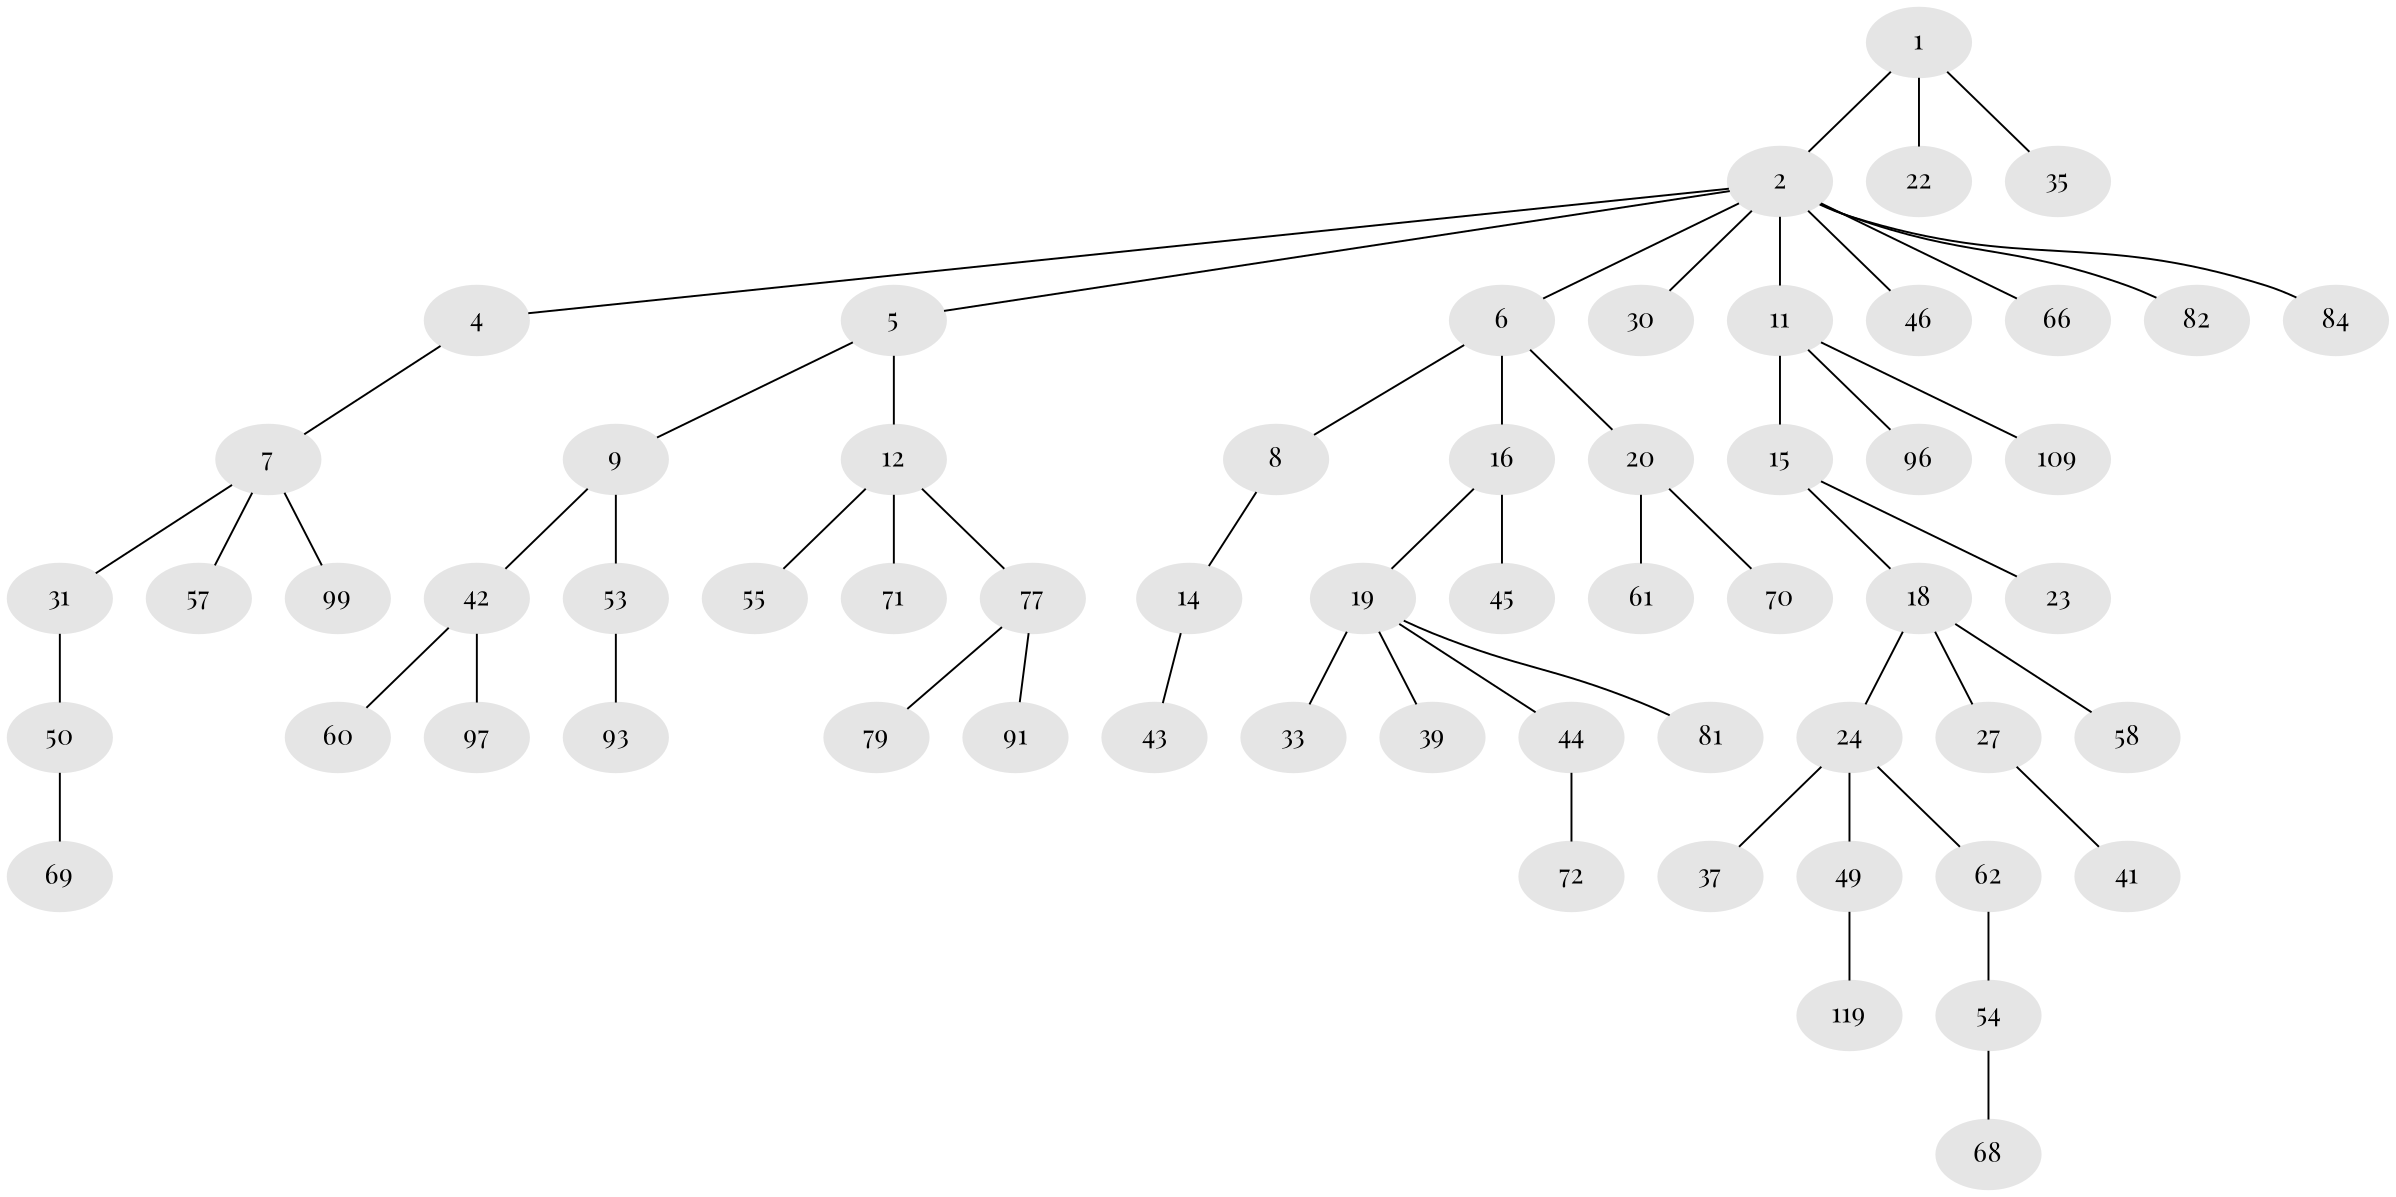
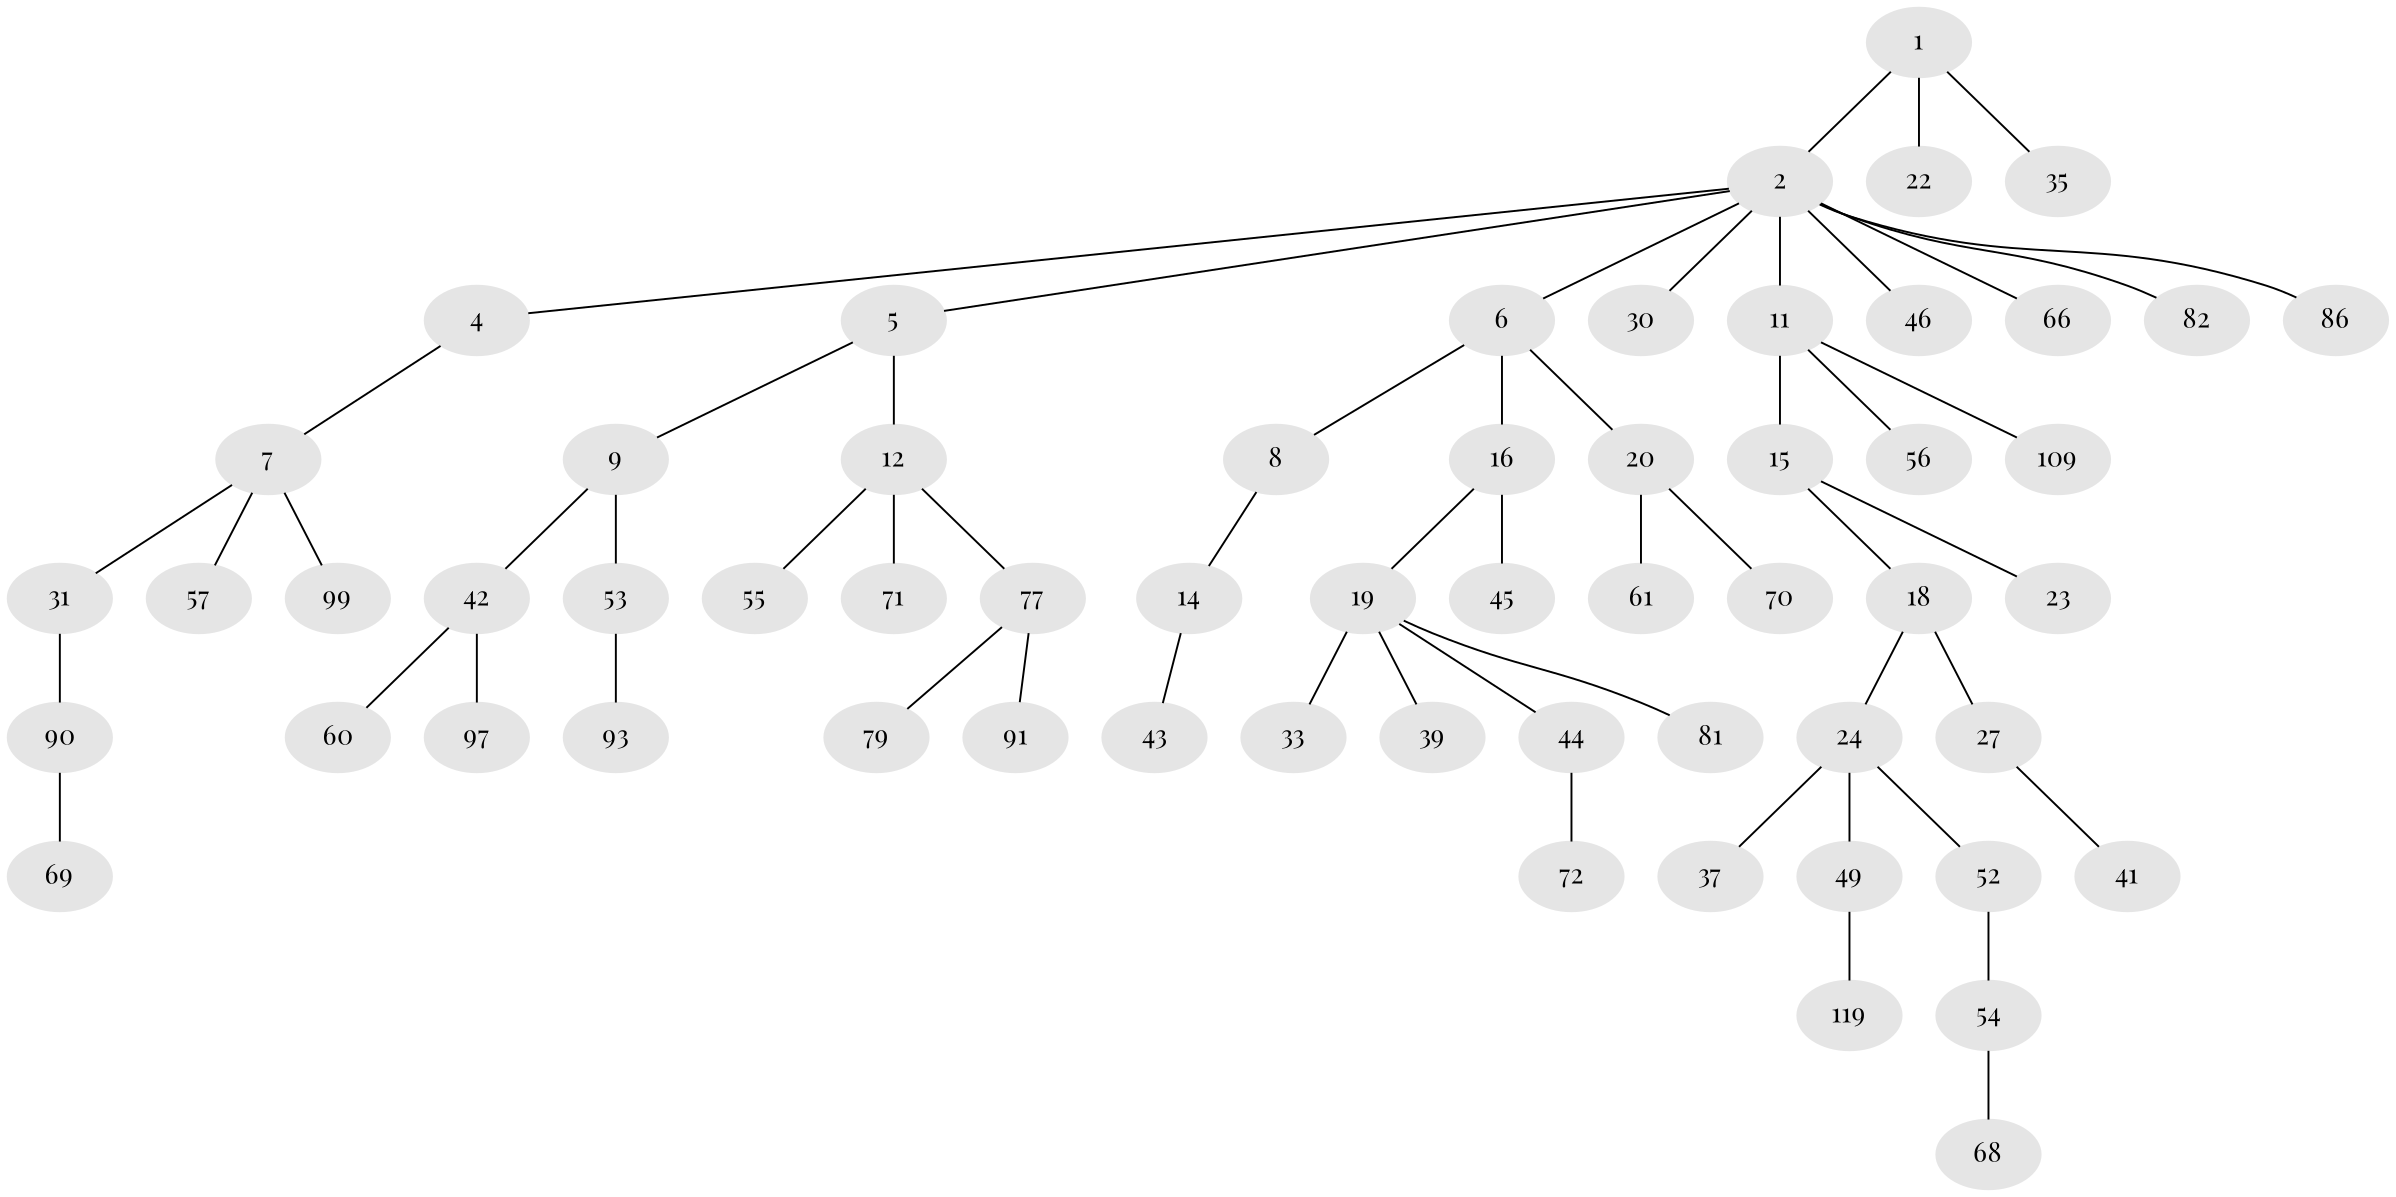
(2336, 320) -> (2336, 320)
(1919, 459) -> (1919, 459)
(60, 737) -> (60, 737)
(2127, 737) -> none
(1988, 876) -> (1988, 876)
